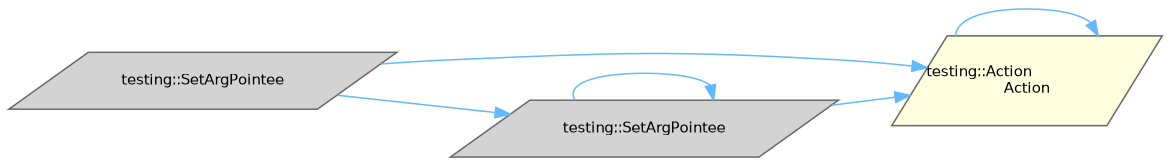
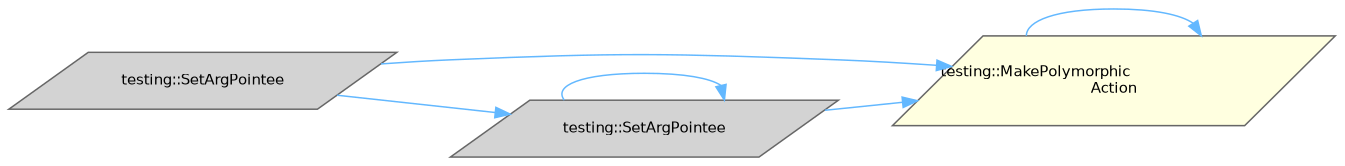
(1027, 81) -> (1114, 81)
